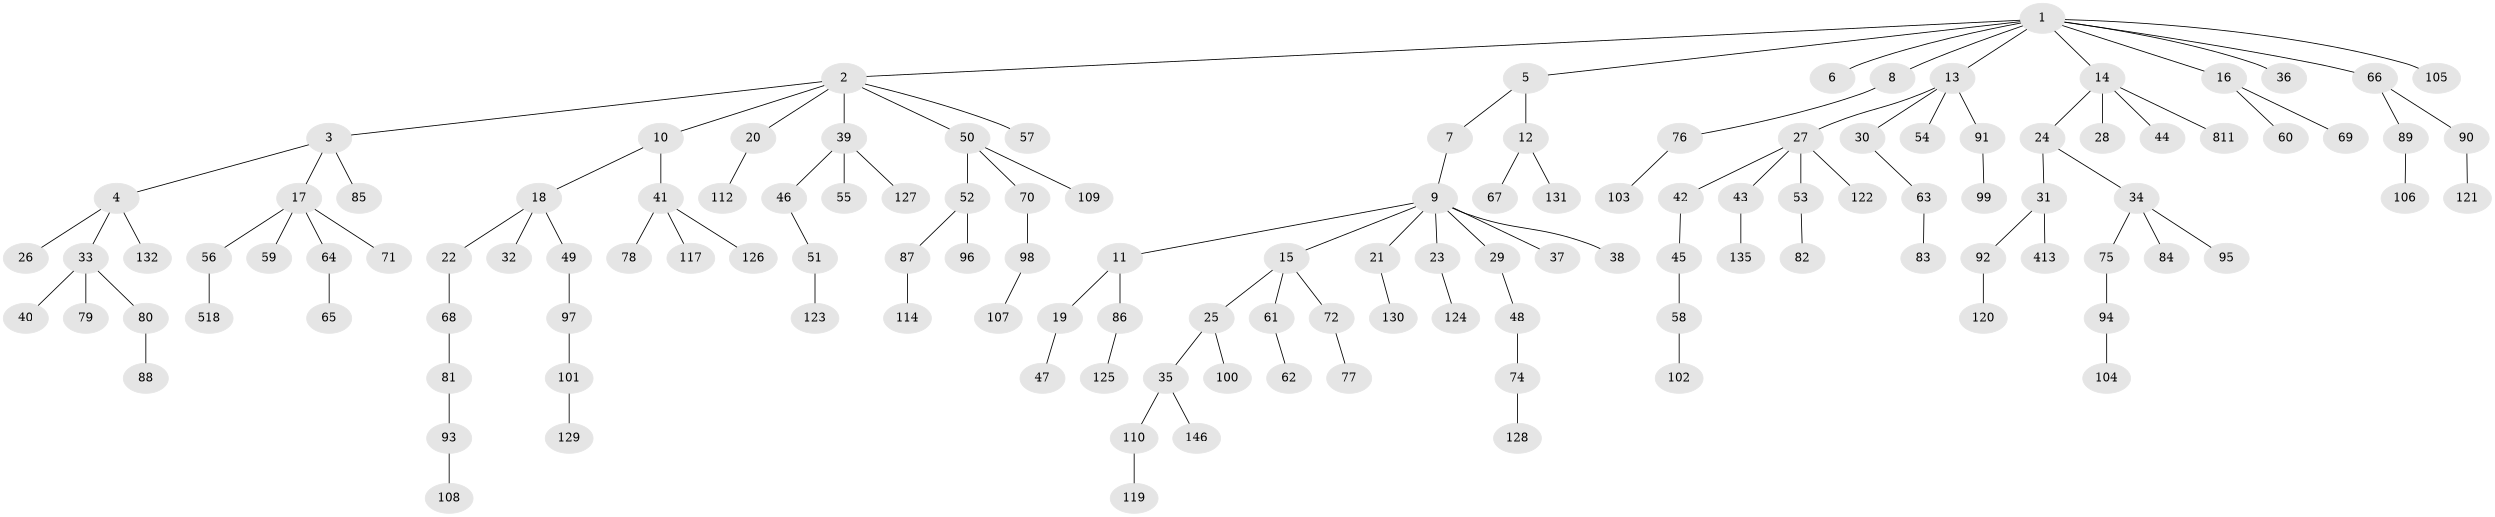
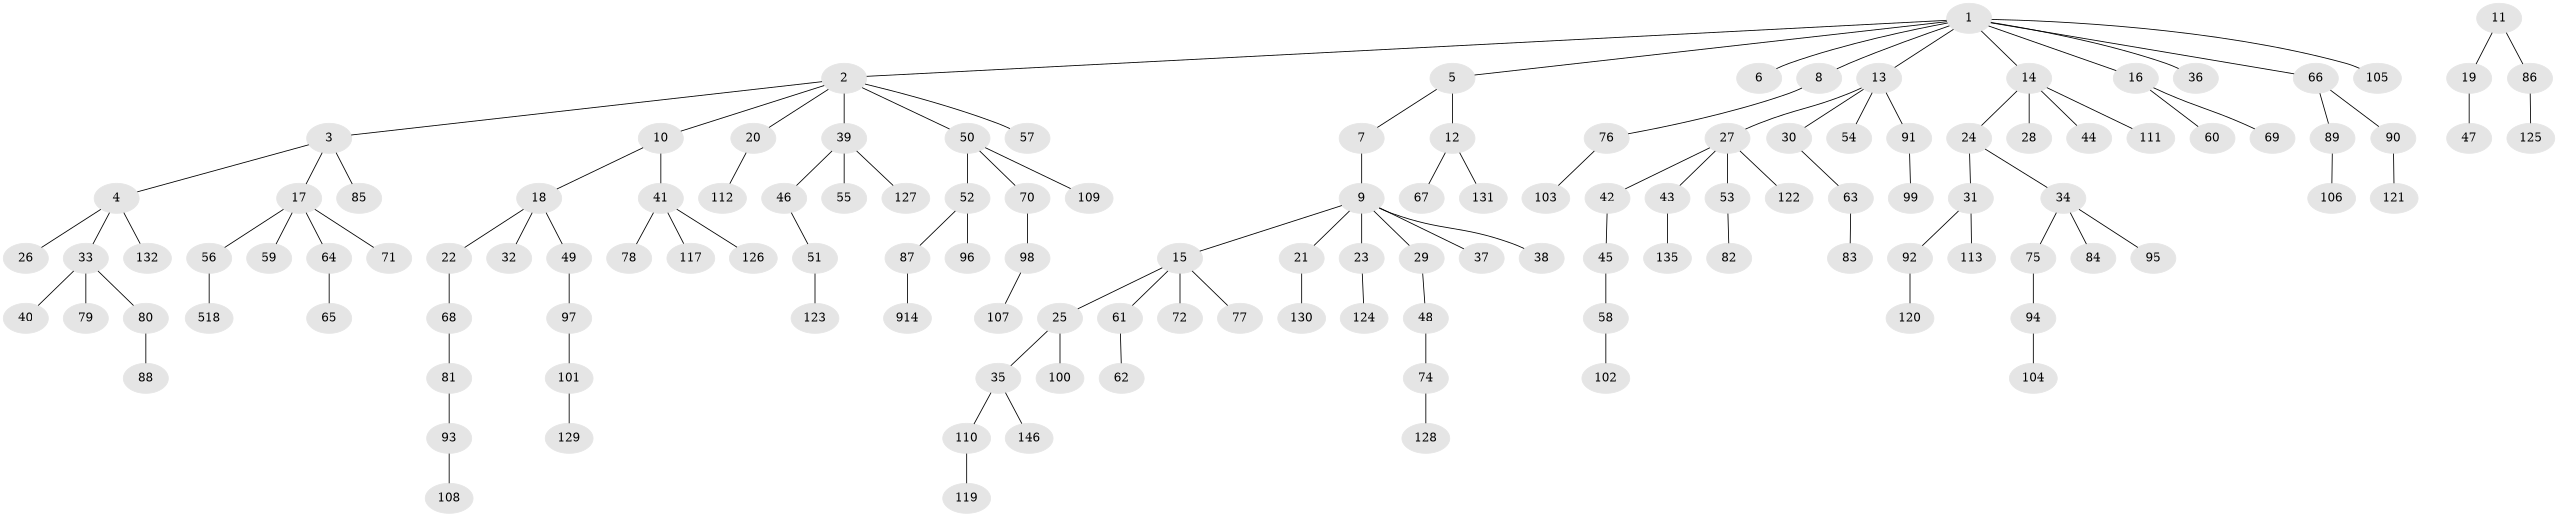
(2224, 138) -> (2151, 138)
(1278, 228) -> none
(2045, 258) -> (1972, 258)
(908, 318) -> (908, 318)
(1340, 348) -> (1210, 288)
